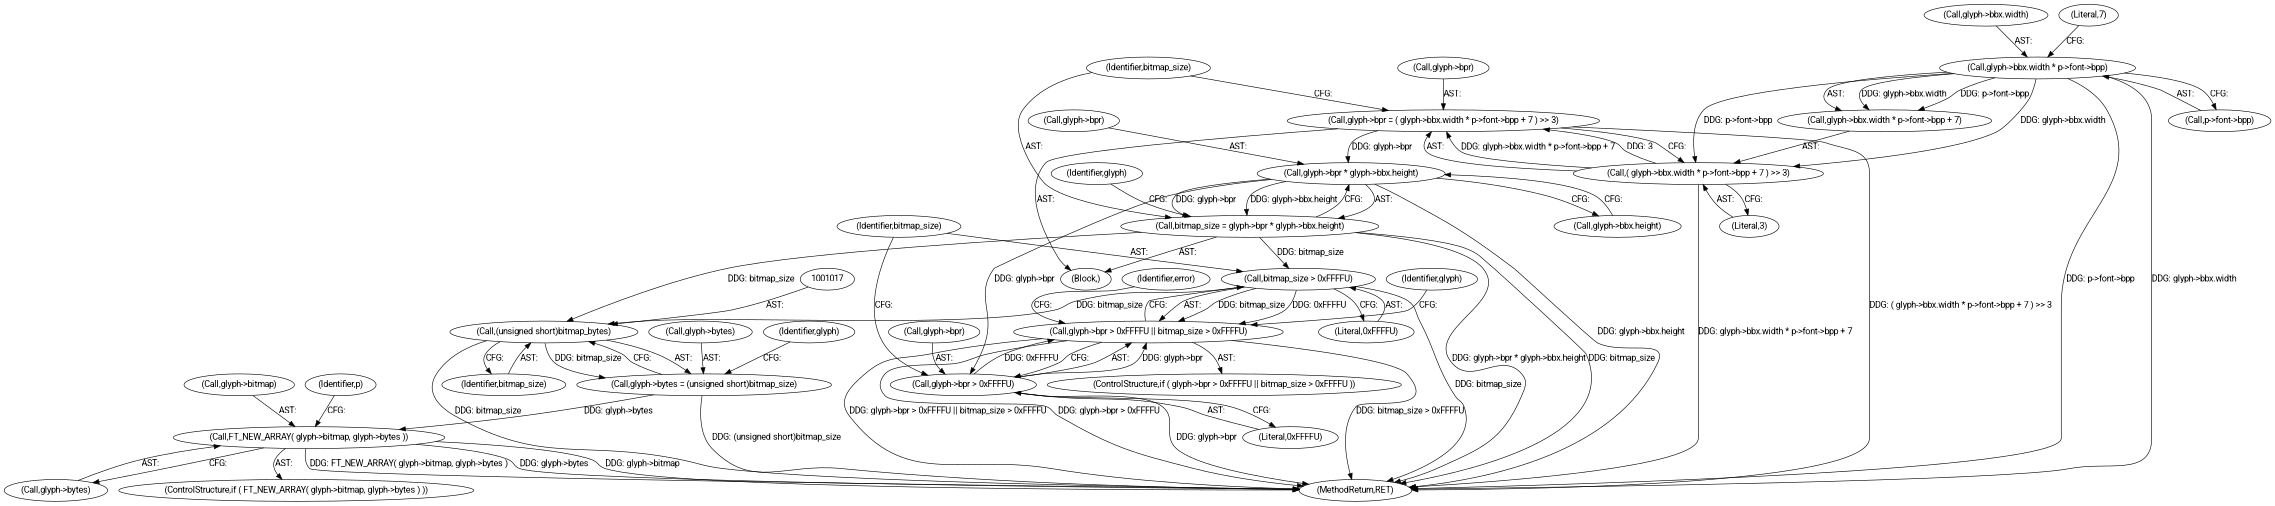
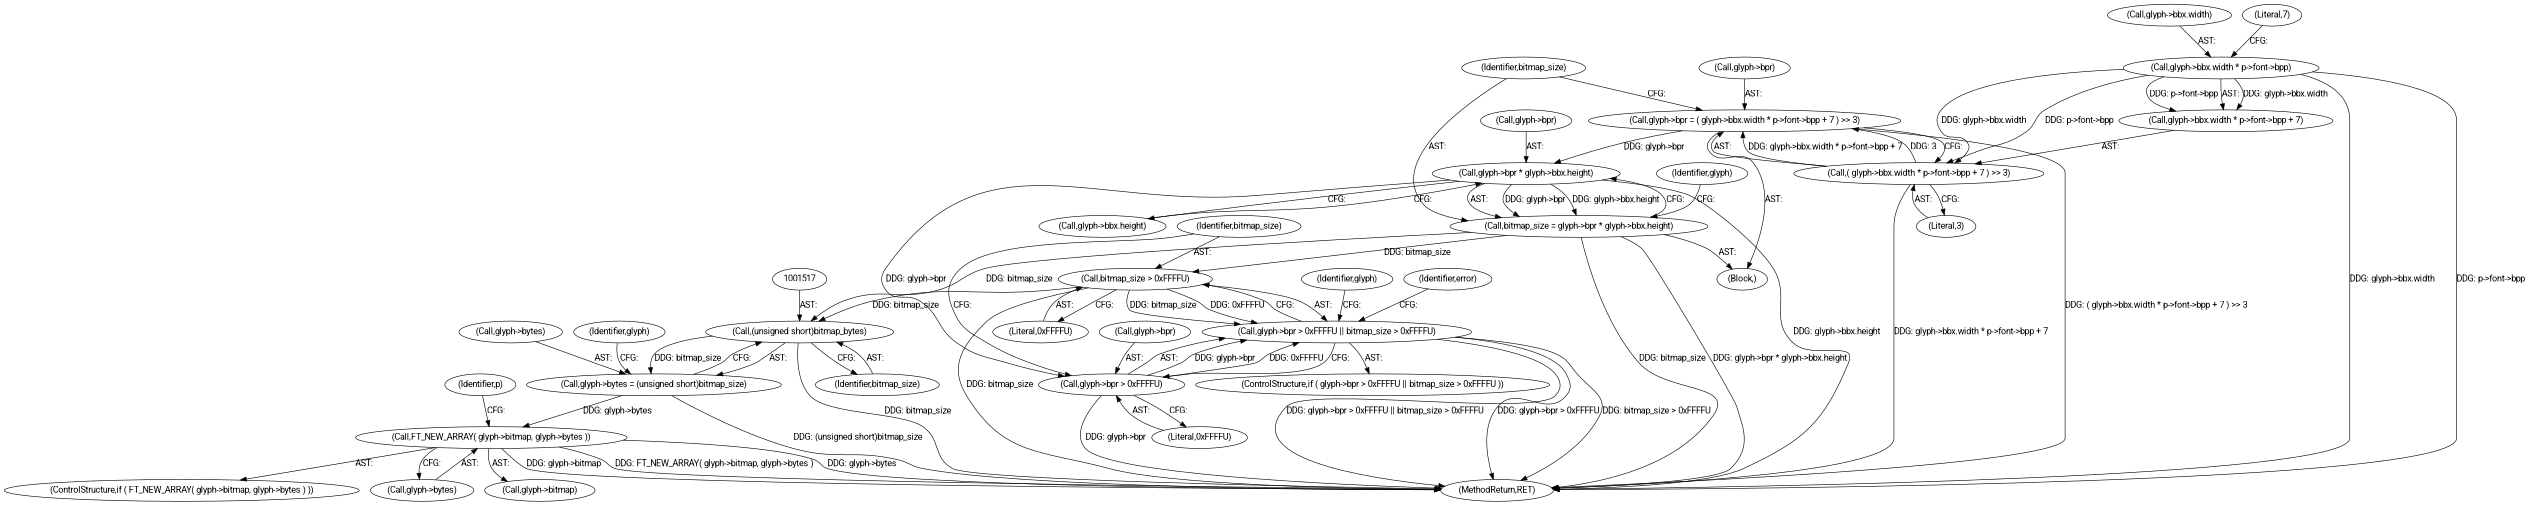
(2220, 121) -> none
(827, 279) -> (800, 279)
(271, 409) -> (490, 466)
